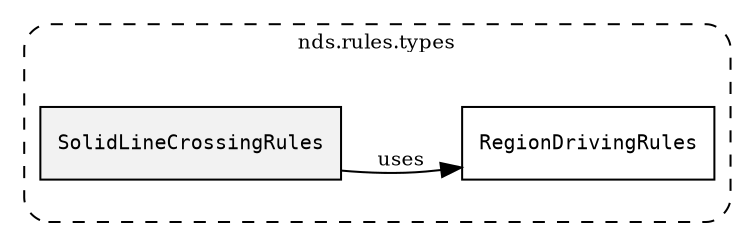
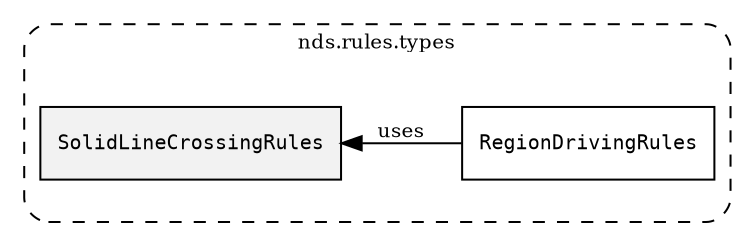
(391, 173) -> (412, 143)
